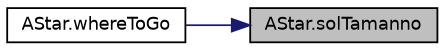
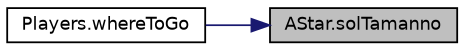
(96, 25) -> (106, 25)
